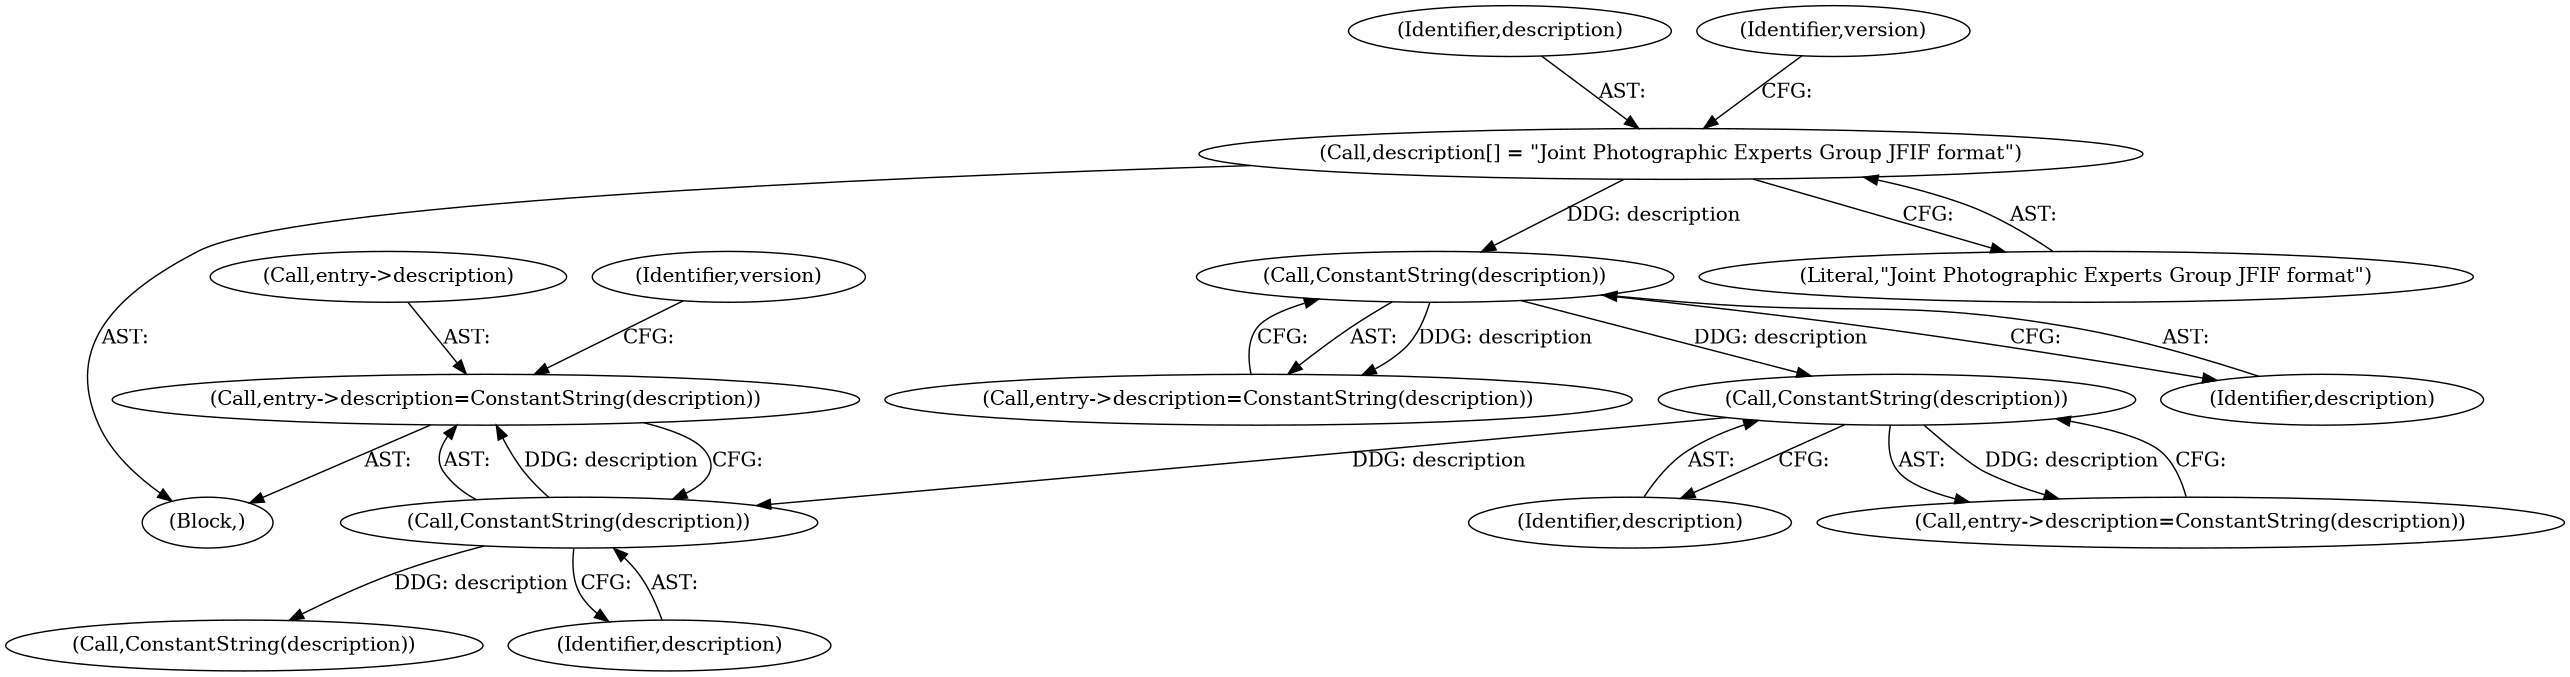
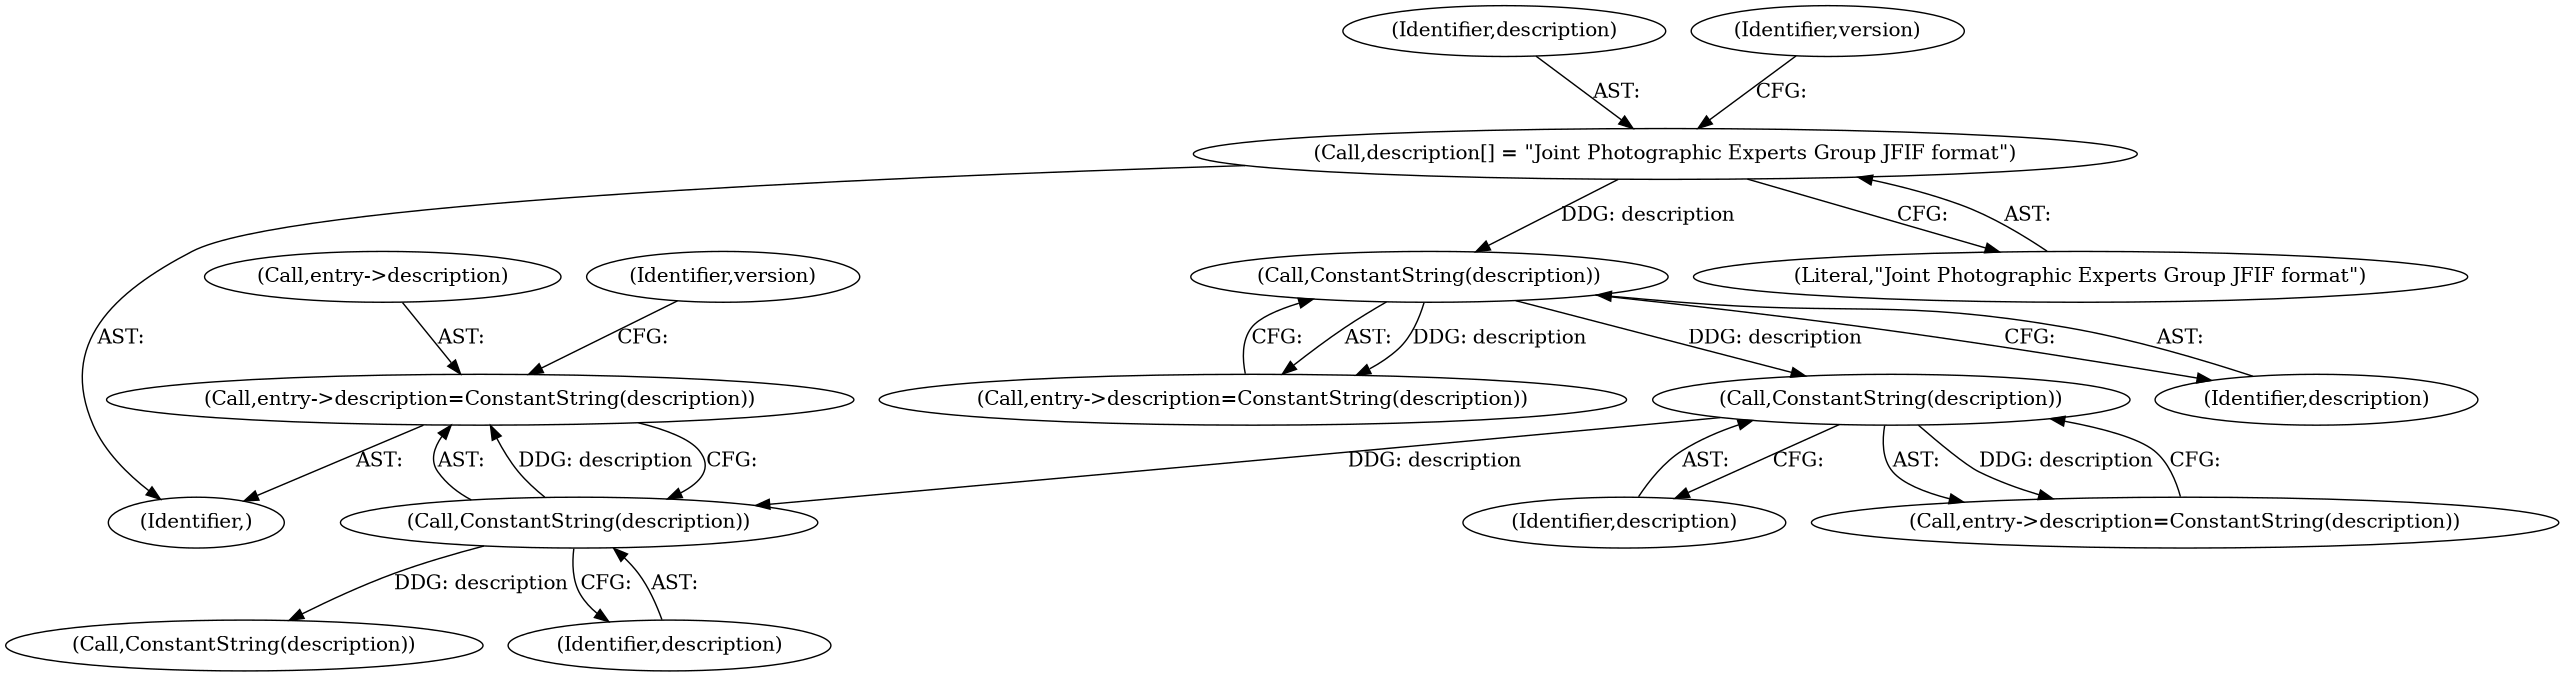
(208, 523) -> (196, 523)
